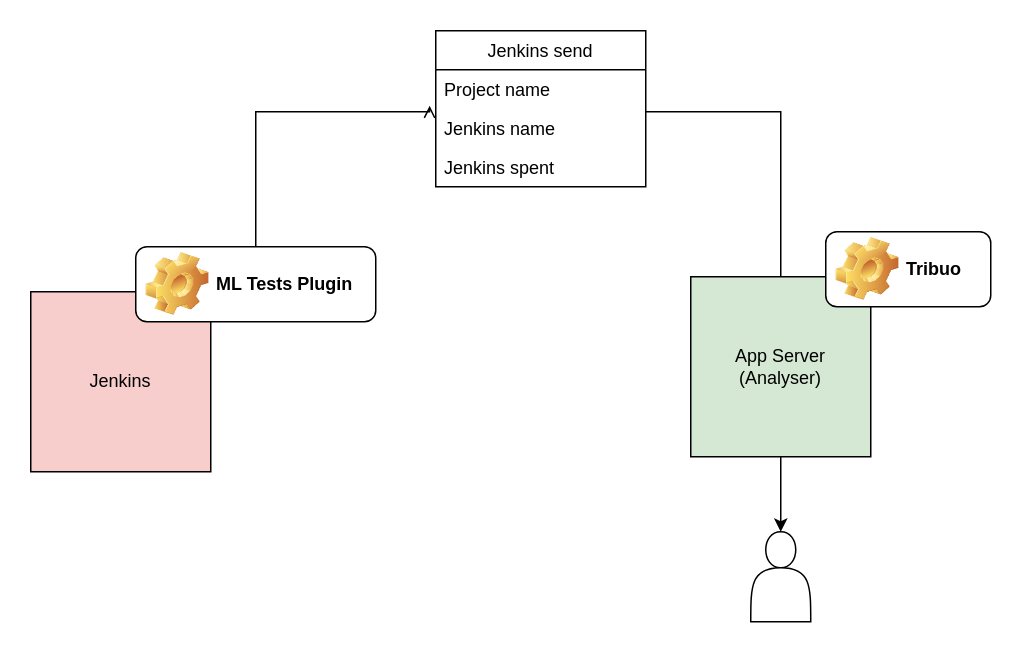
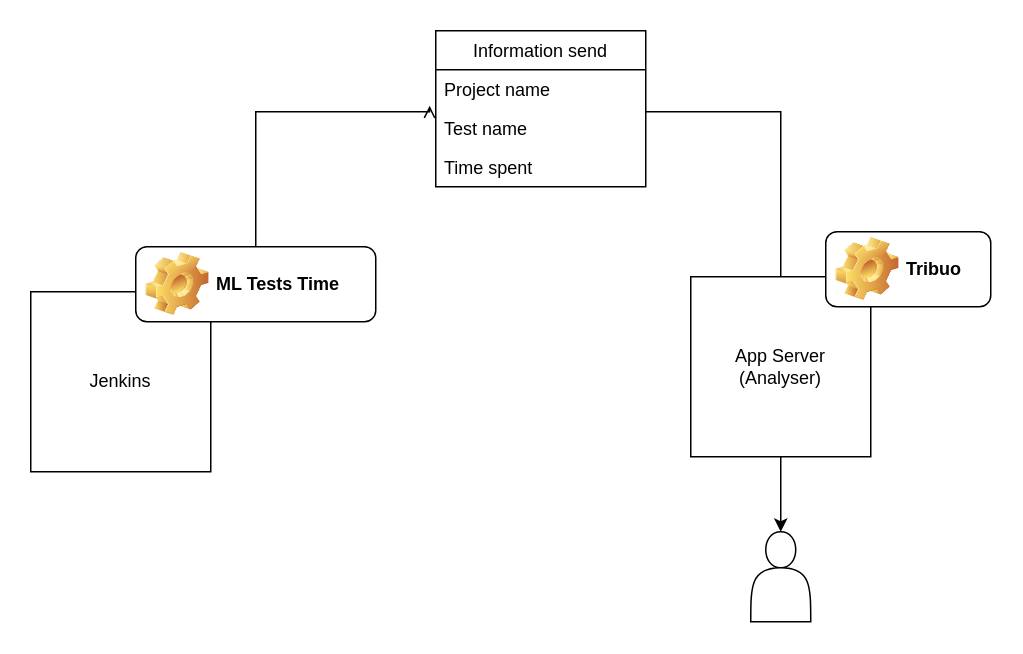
(540, 51) -> (540, 51)
(500, 129) -> (487, 129)
(505, 168) -> (490, 168)
(283, 284) -> (275, 284)
(781, 367) -> (781, 367)
(121, 382) -> (121, 382)
